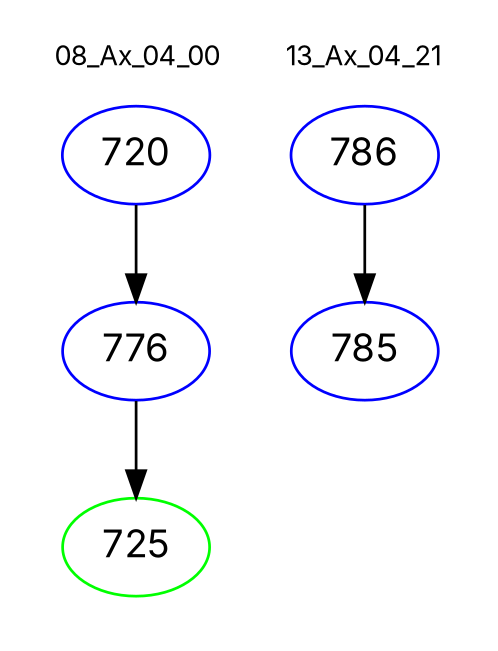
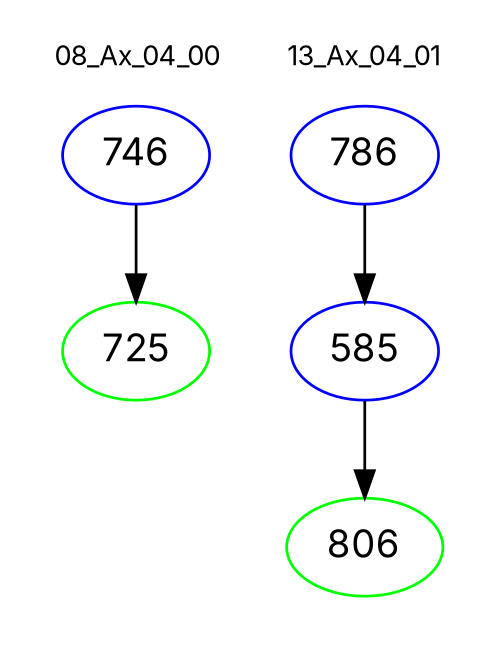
(365, 59) -> (365, 59)
(136, 155) -> none
(136, 351) -> (136, 155)
(365, 351) -> (365, 351)
none -> (365, 547)
